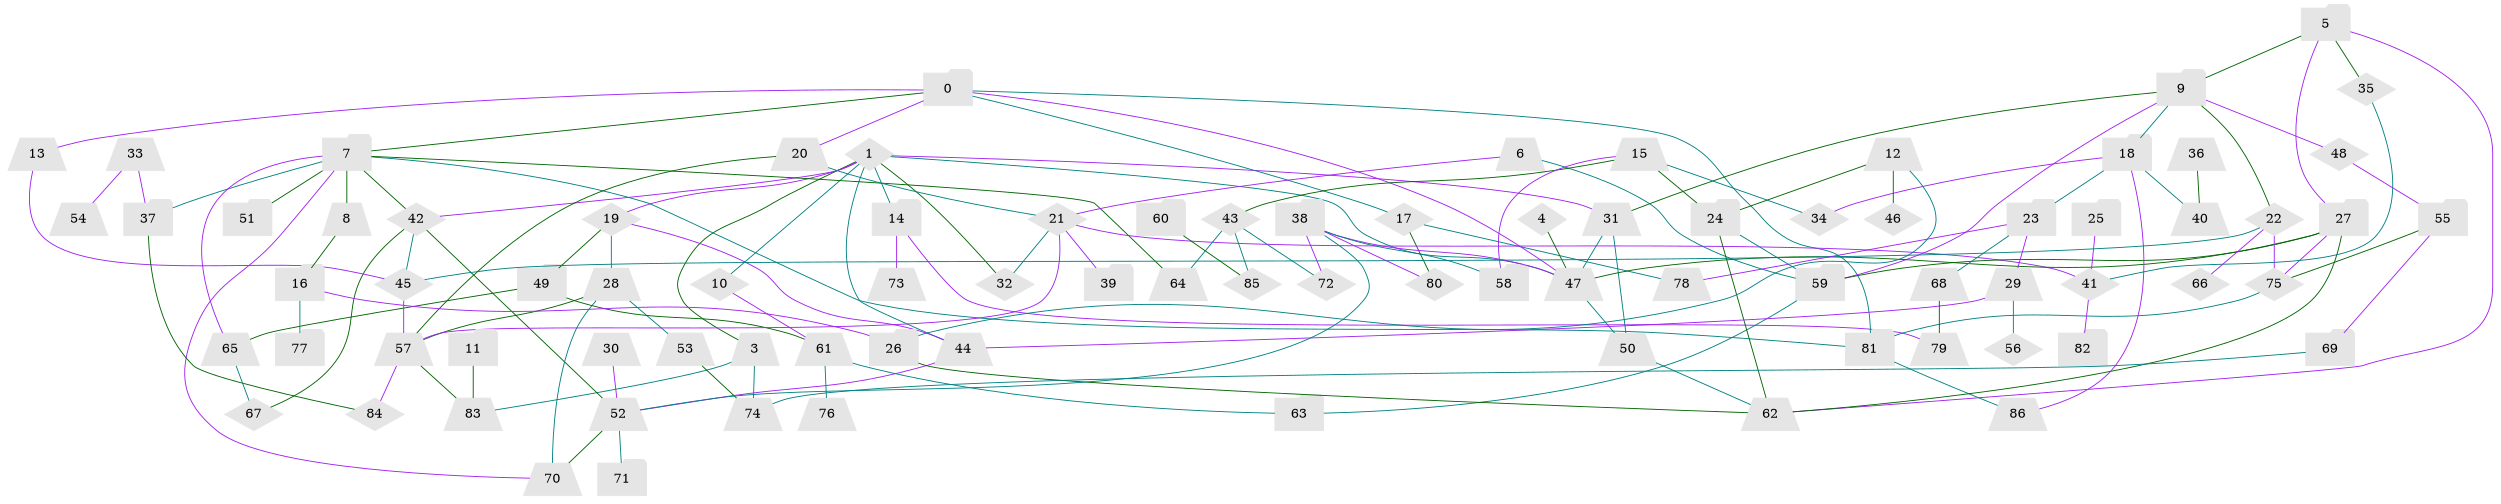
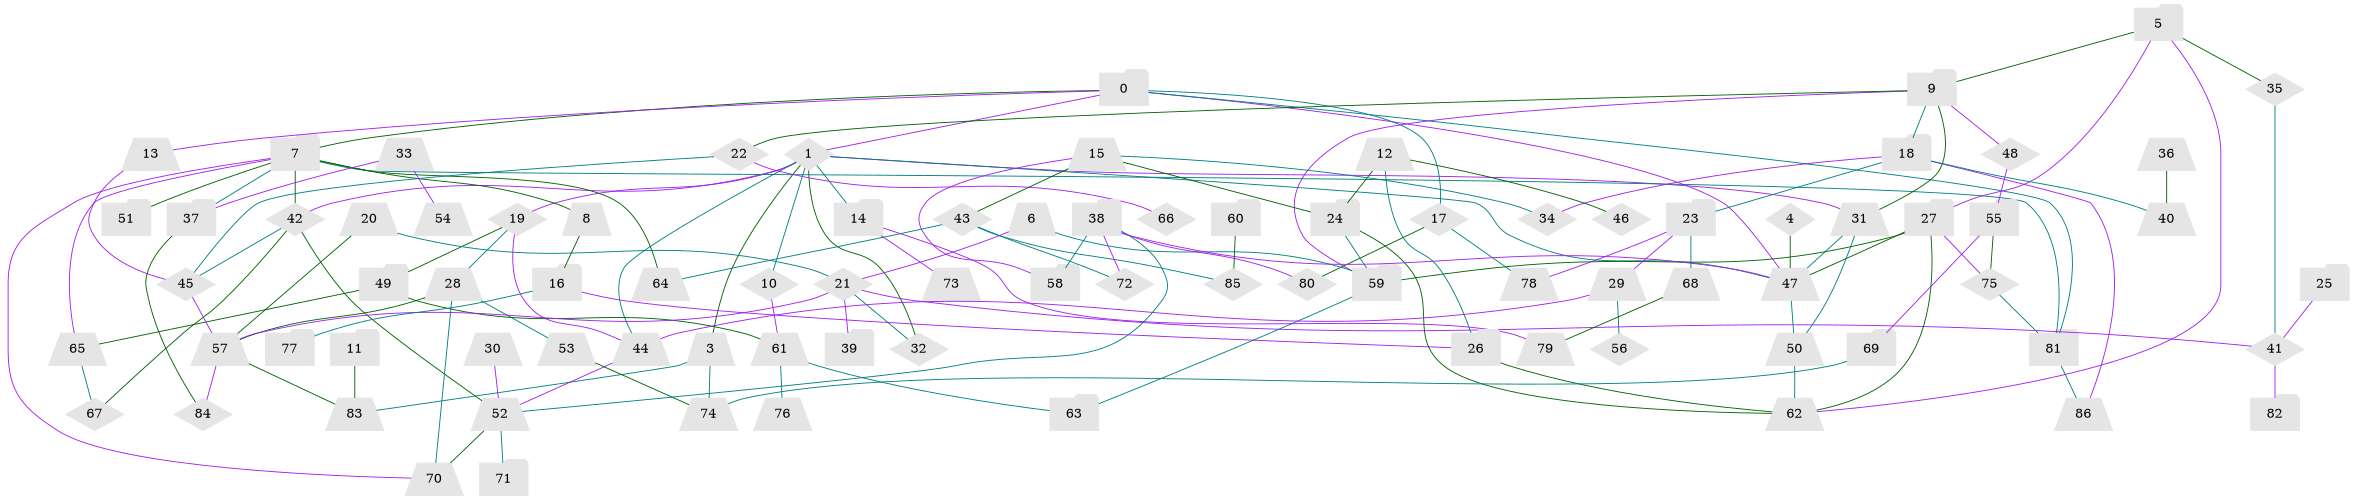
(872, 123) -> (929, 129)
(2274, 252) -> none
